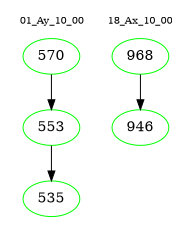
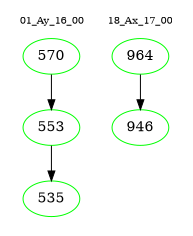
(52, 21) -> (52, 21)
(140, 21) -> (140, 21)
(140, 56) -> (140, 56)
